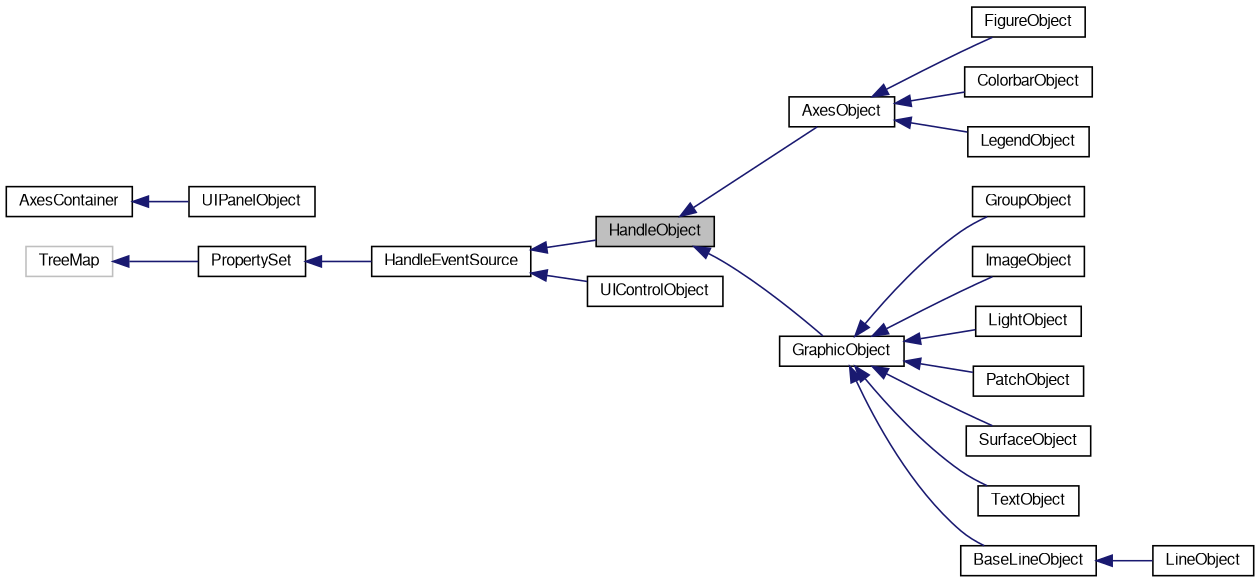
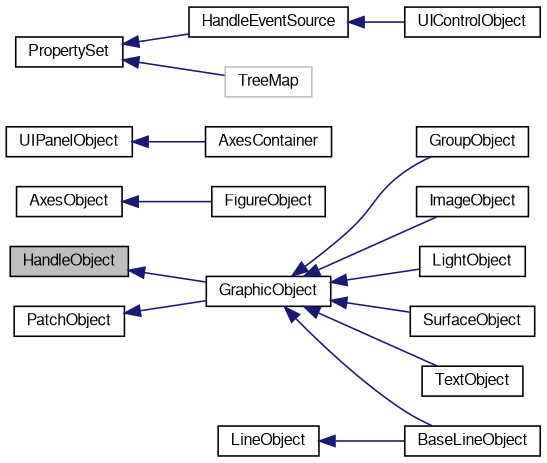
(1028, 82) -> none
(1028, 142) -> none
(755, 167) -> none
(169, 202) -> (177, 142)
(571, 244) -> none
(164, 261) -> (182, 69)
(947, 368) -> (173, 306)
(1132, 561) -> (370, 441)
